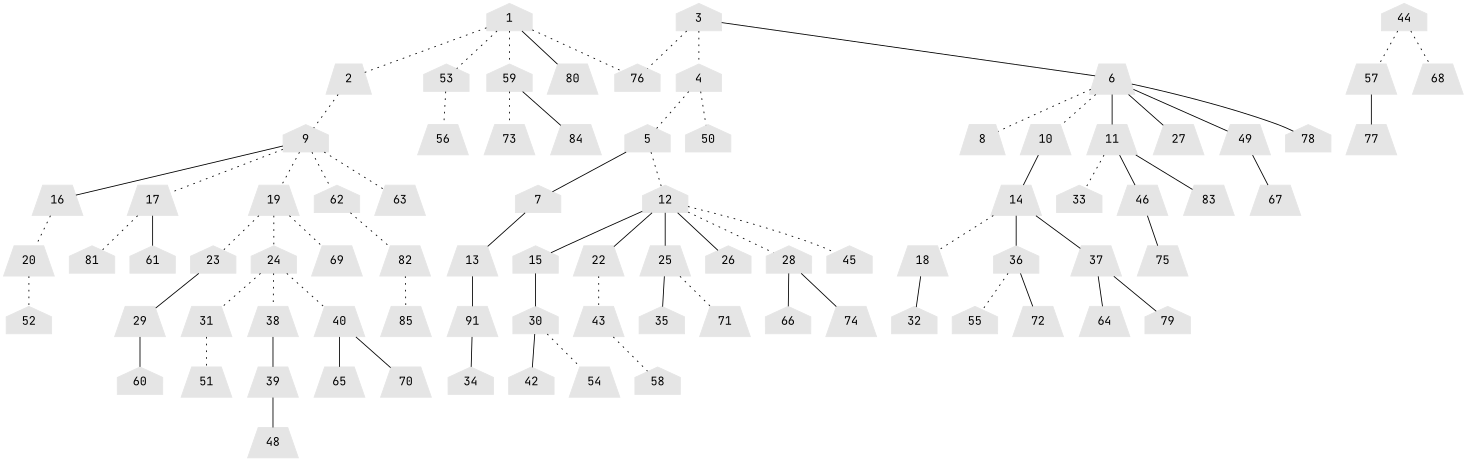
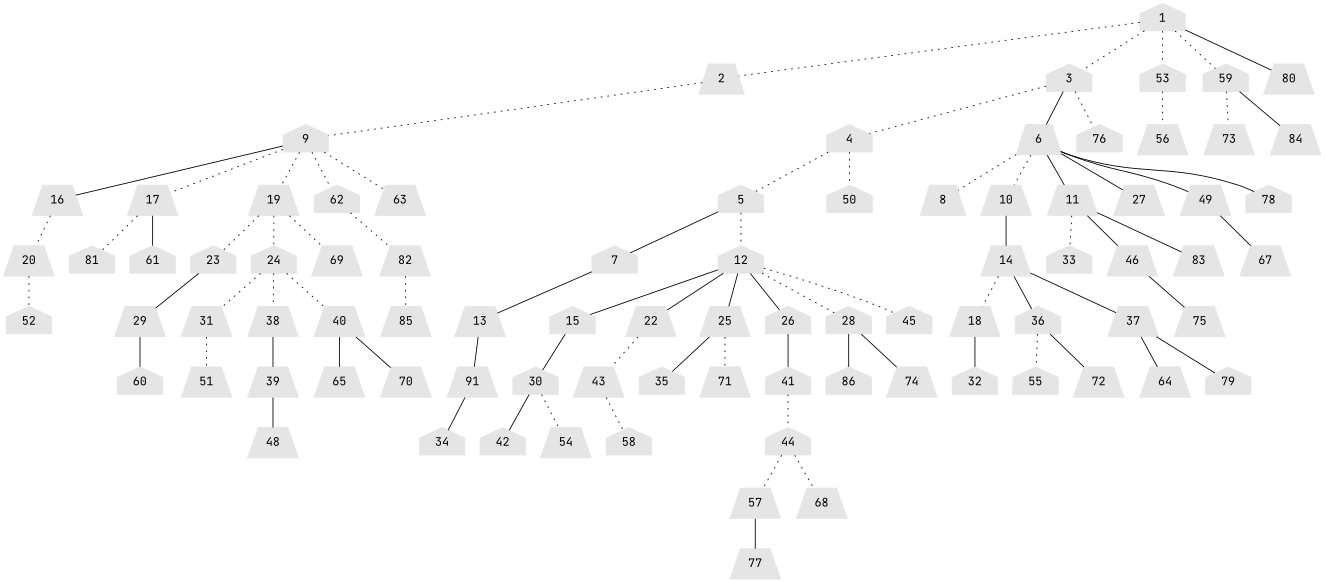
(577, 50) -> (1113, 50)
(788, 322) -> (849, 382)
none -> (788, 382)
